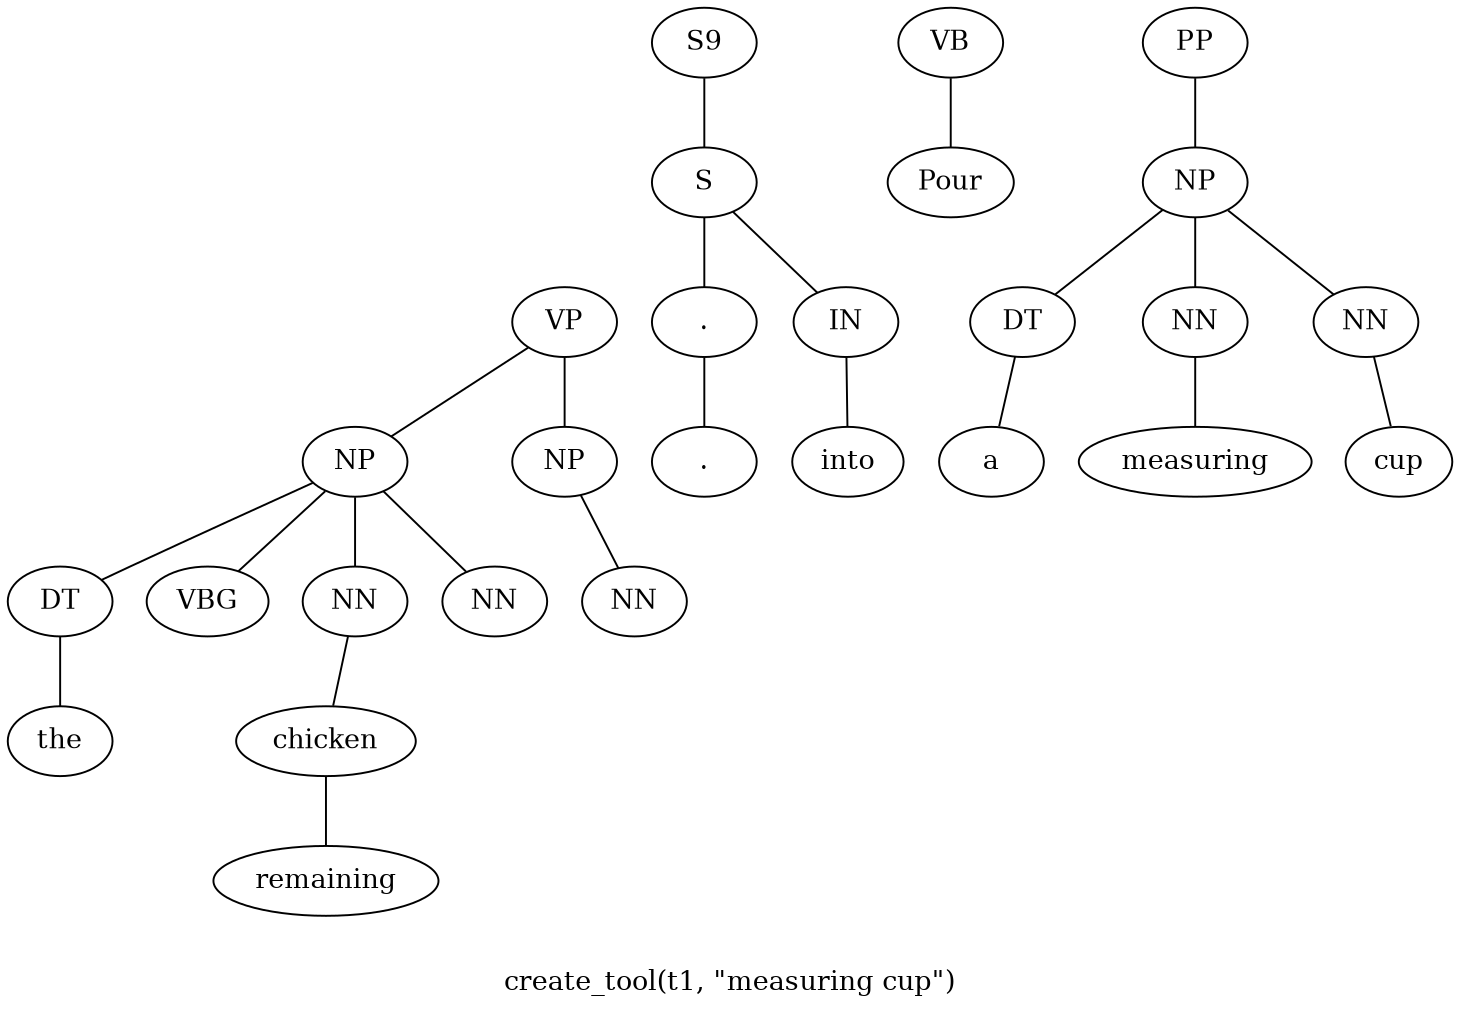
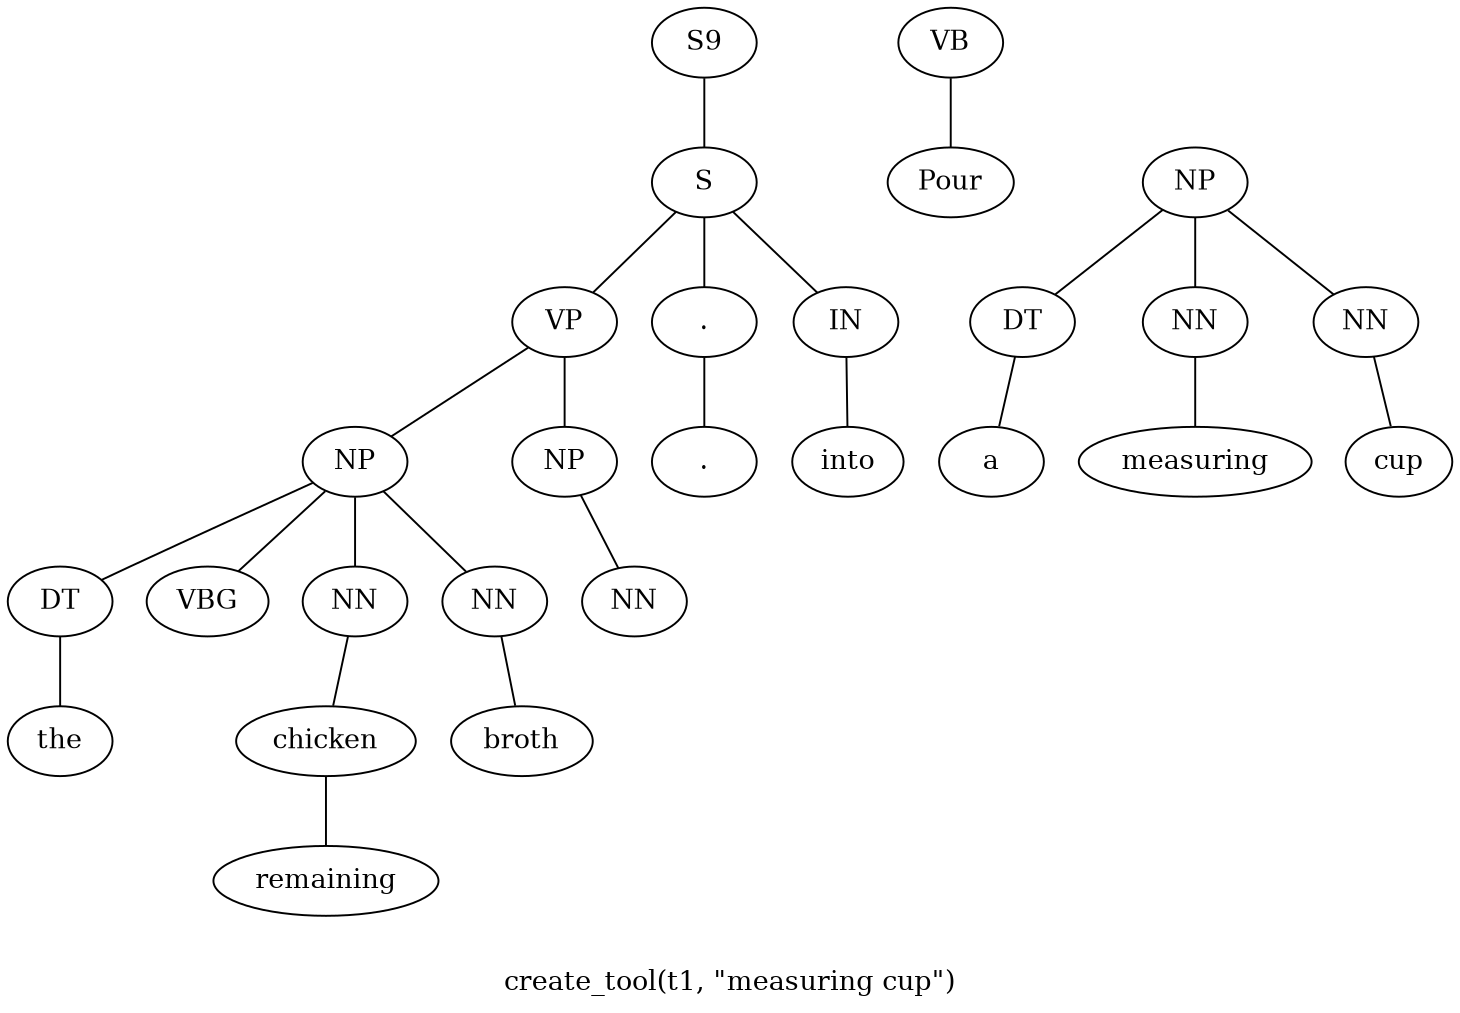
(1195, 43) -> none
none -> (635, 252)
none -> (522, 741)
